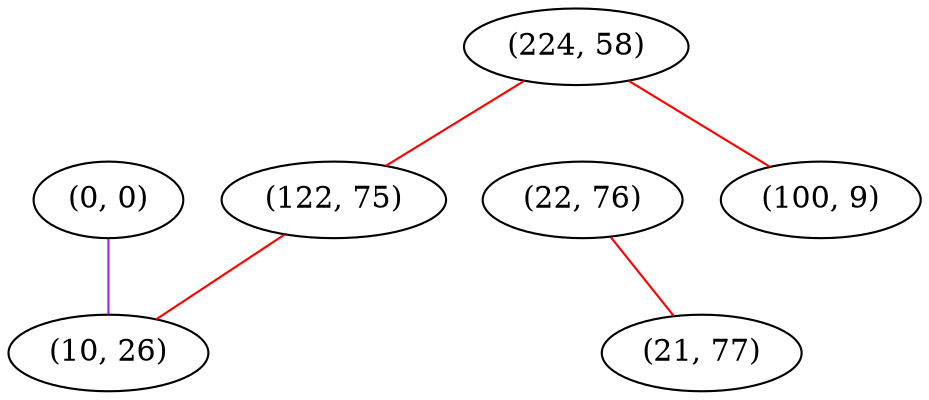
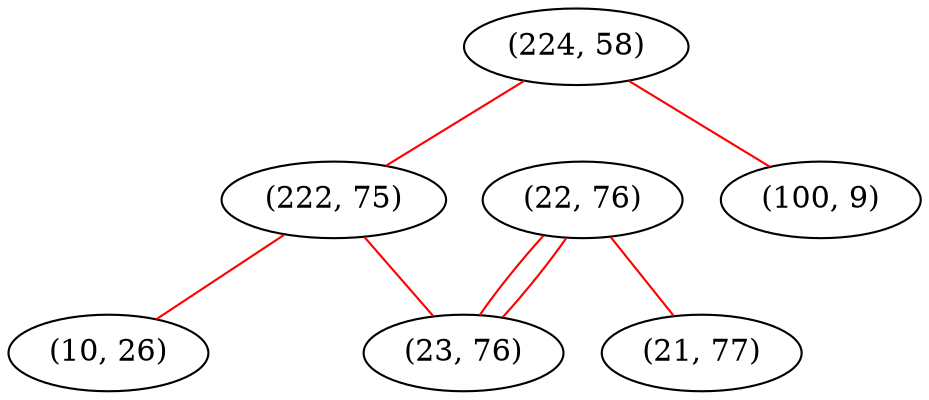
(108, 200) -> none
(334, 200) -> (334, 200)
none -> (464, 353)
